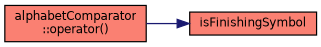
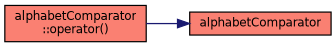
(253, 24) -> (260, 24)
